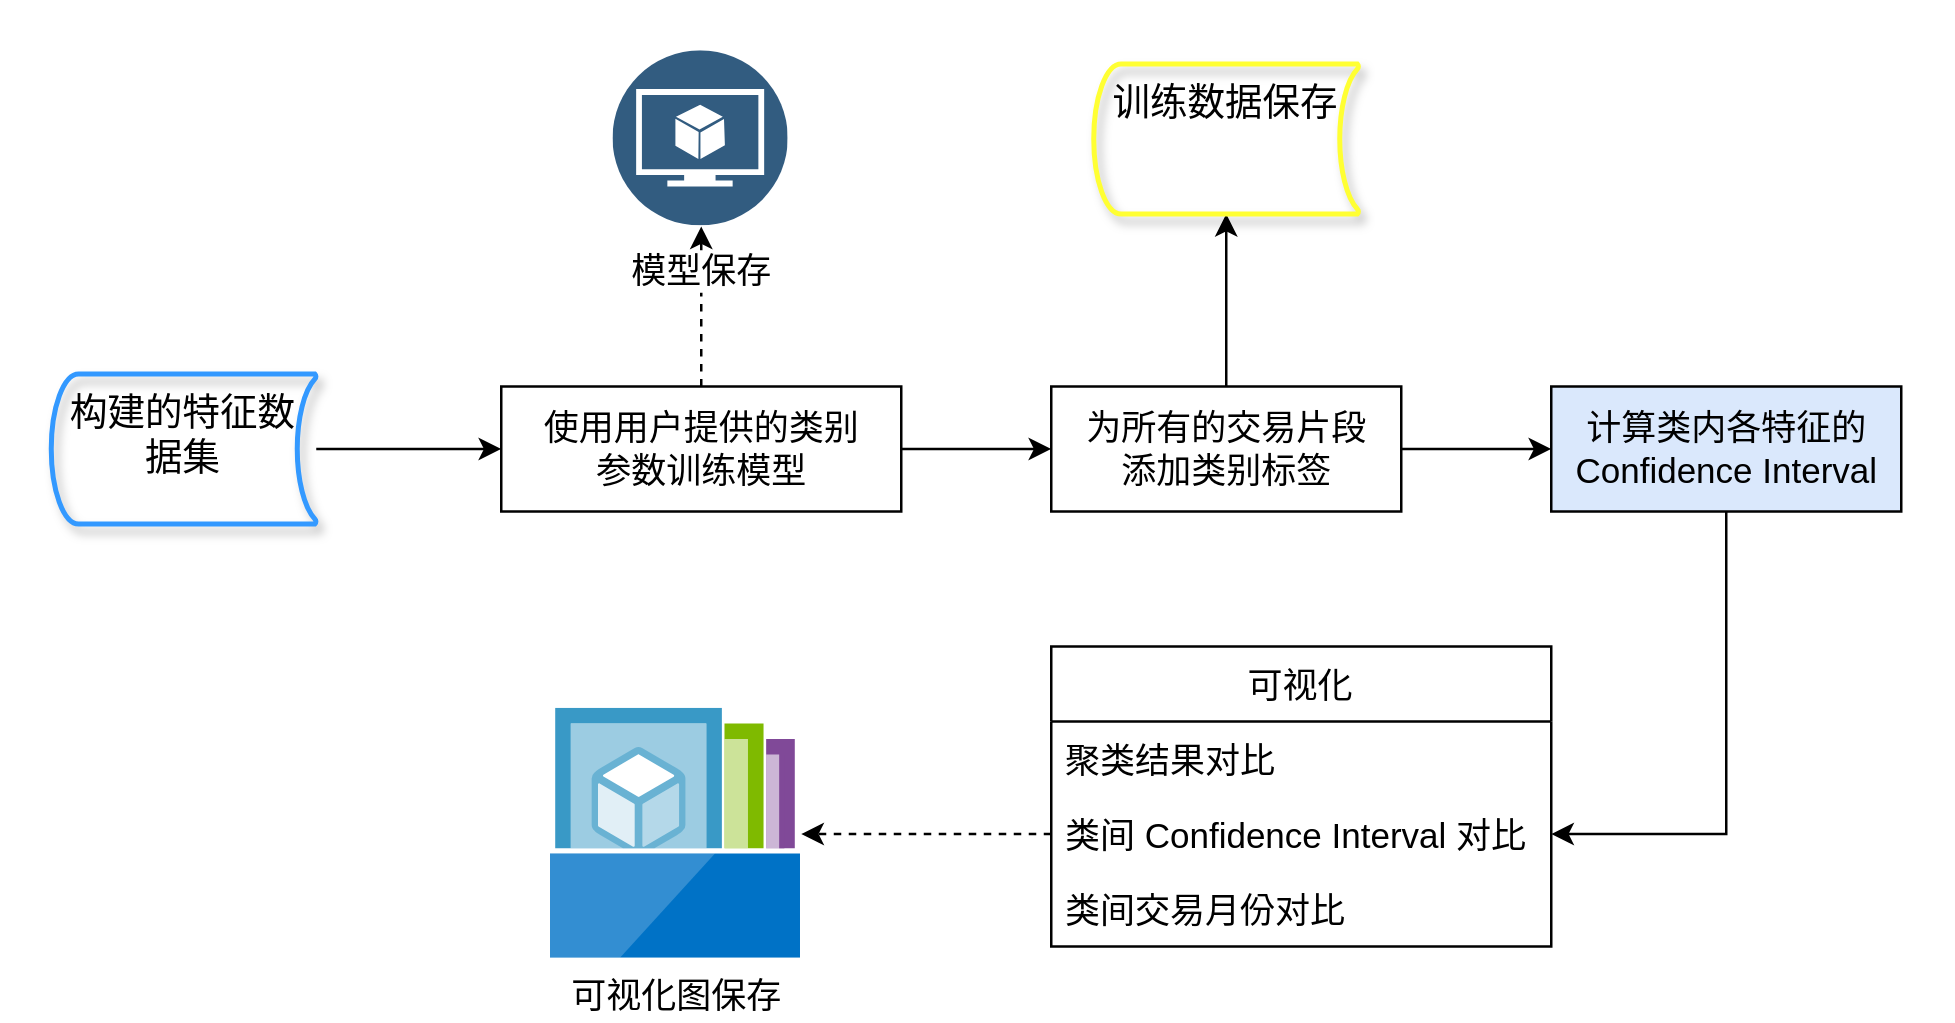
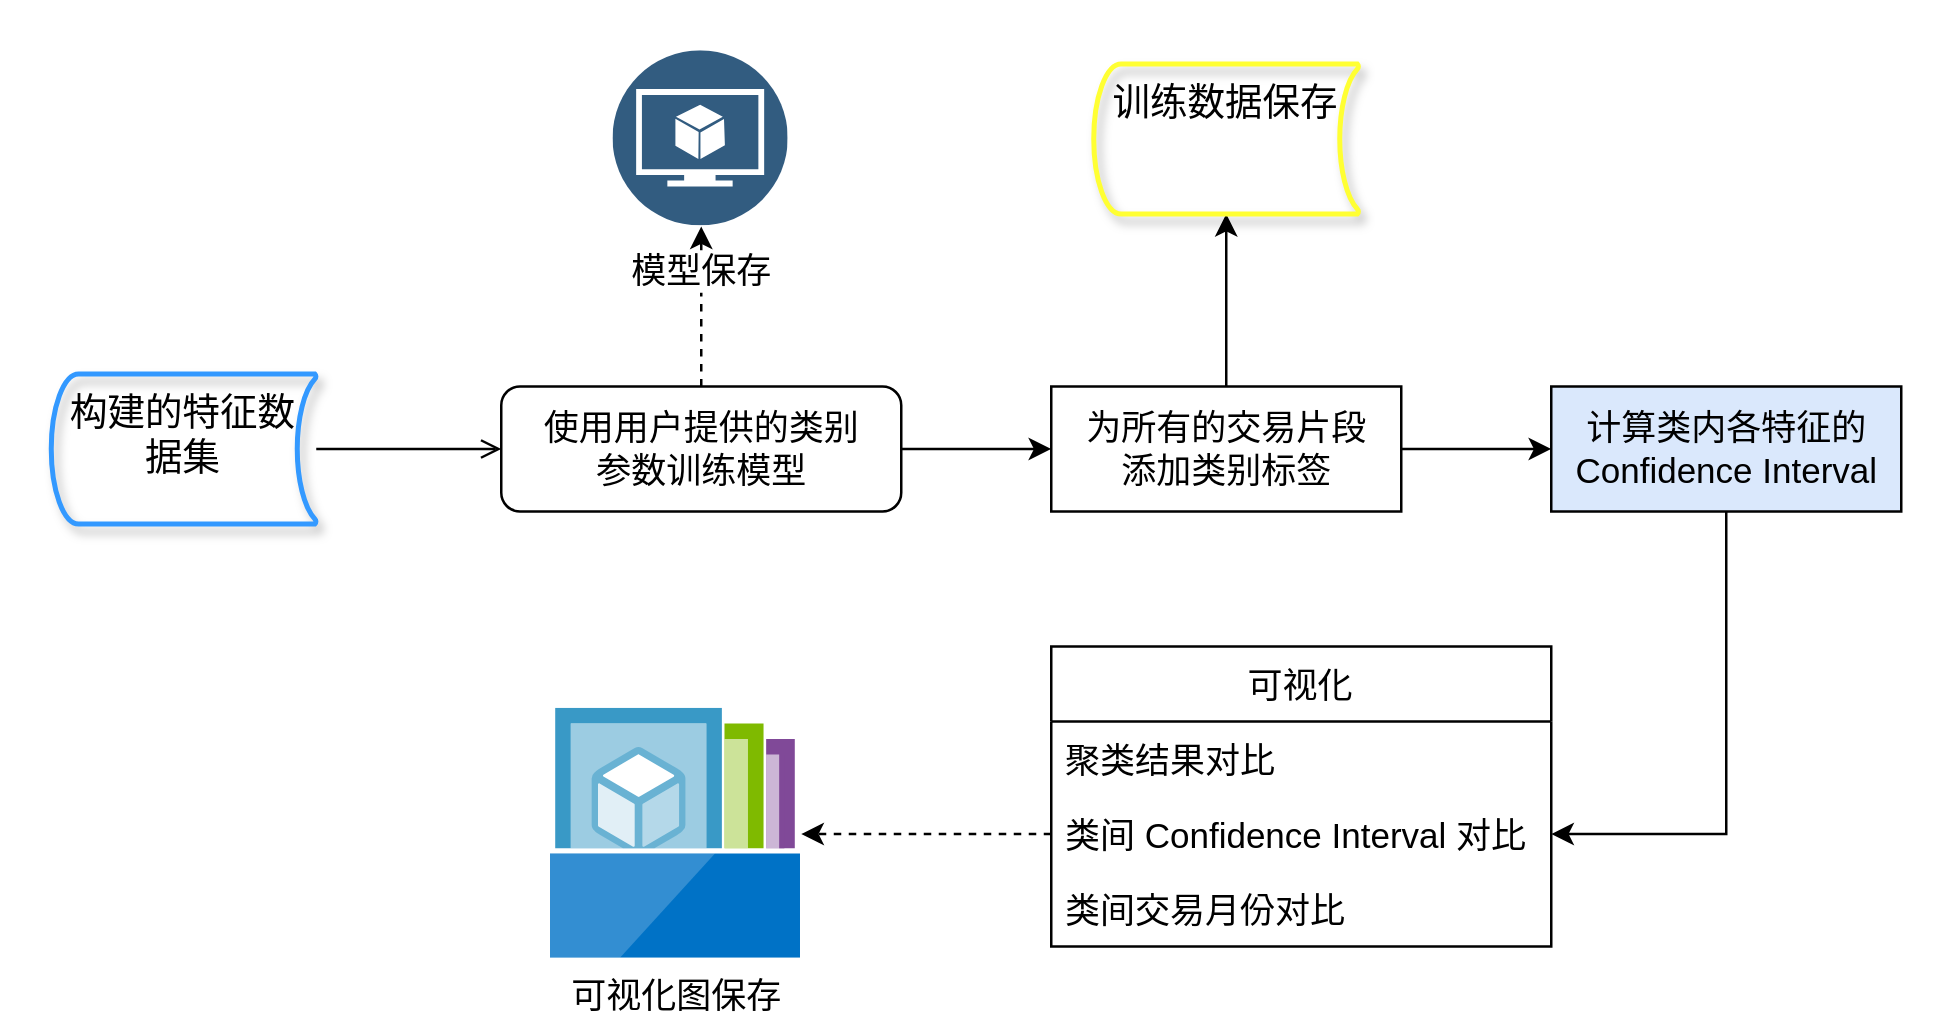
(483, 449) -> (487, 449)
(701, 449) -> (701, 449)
